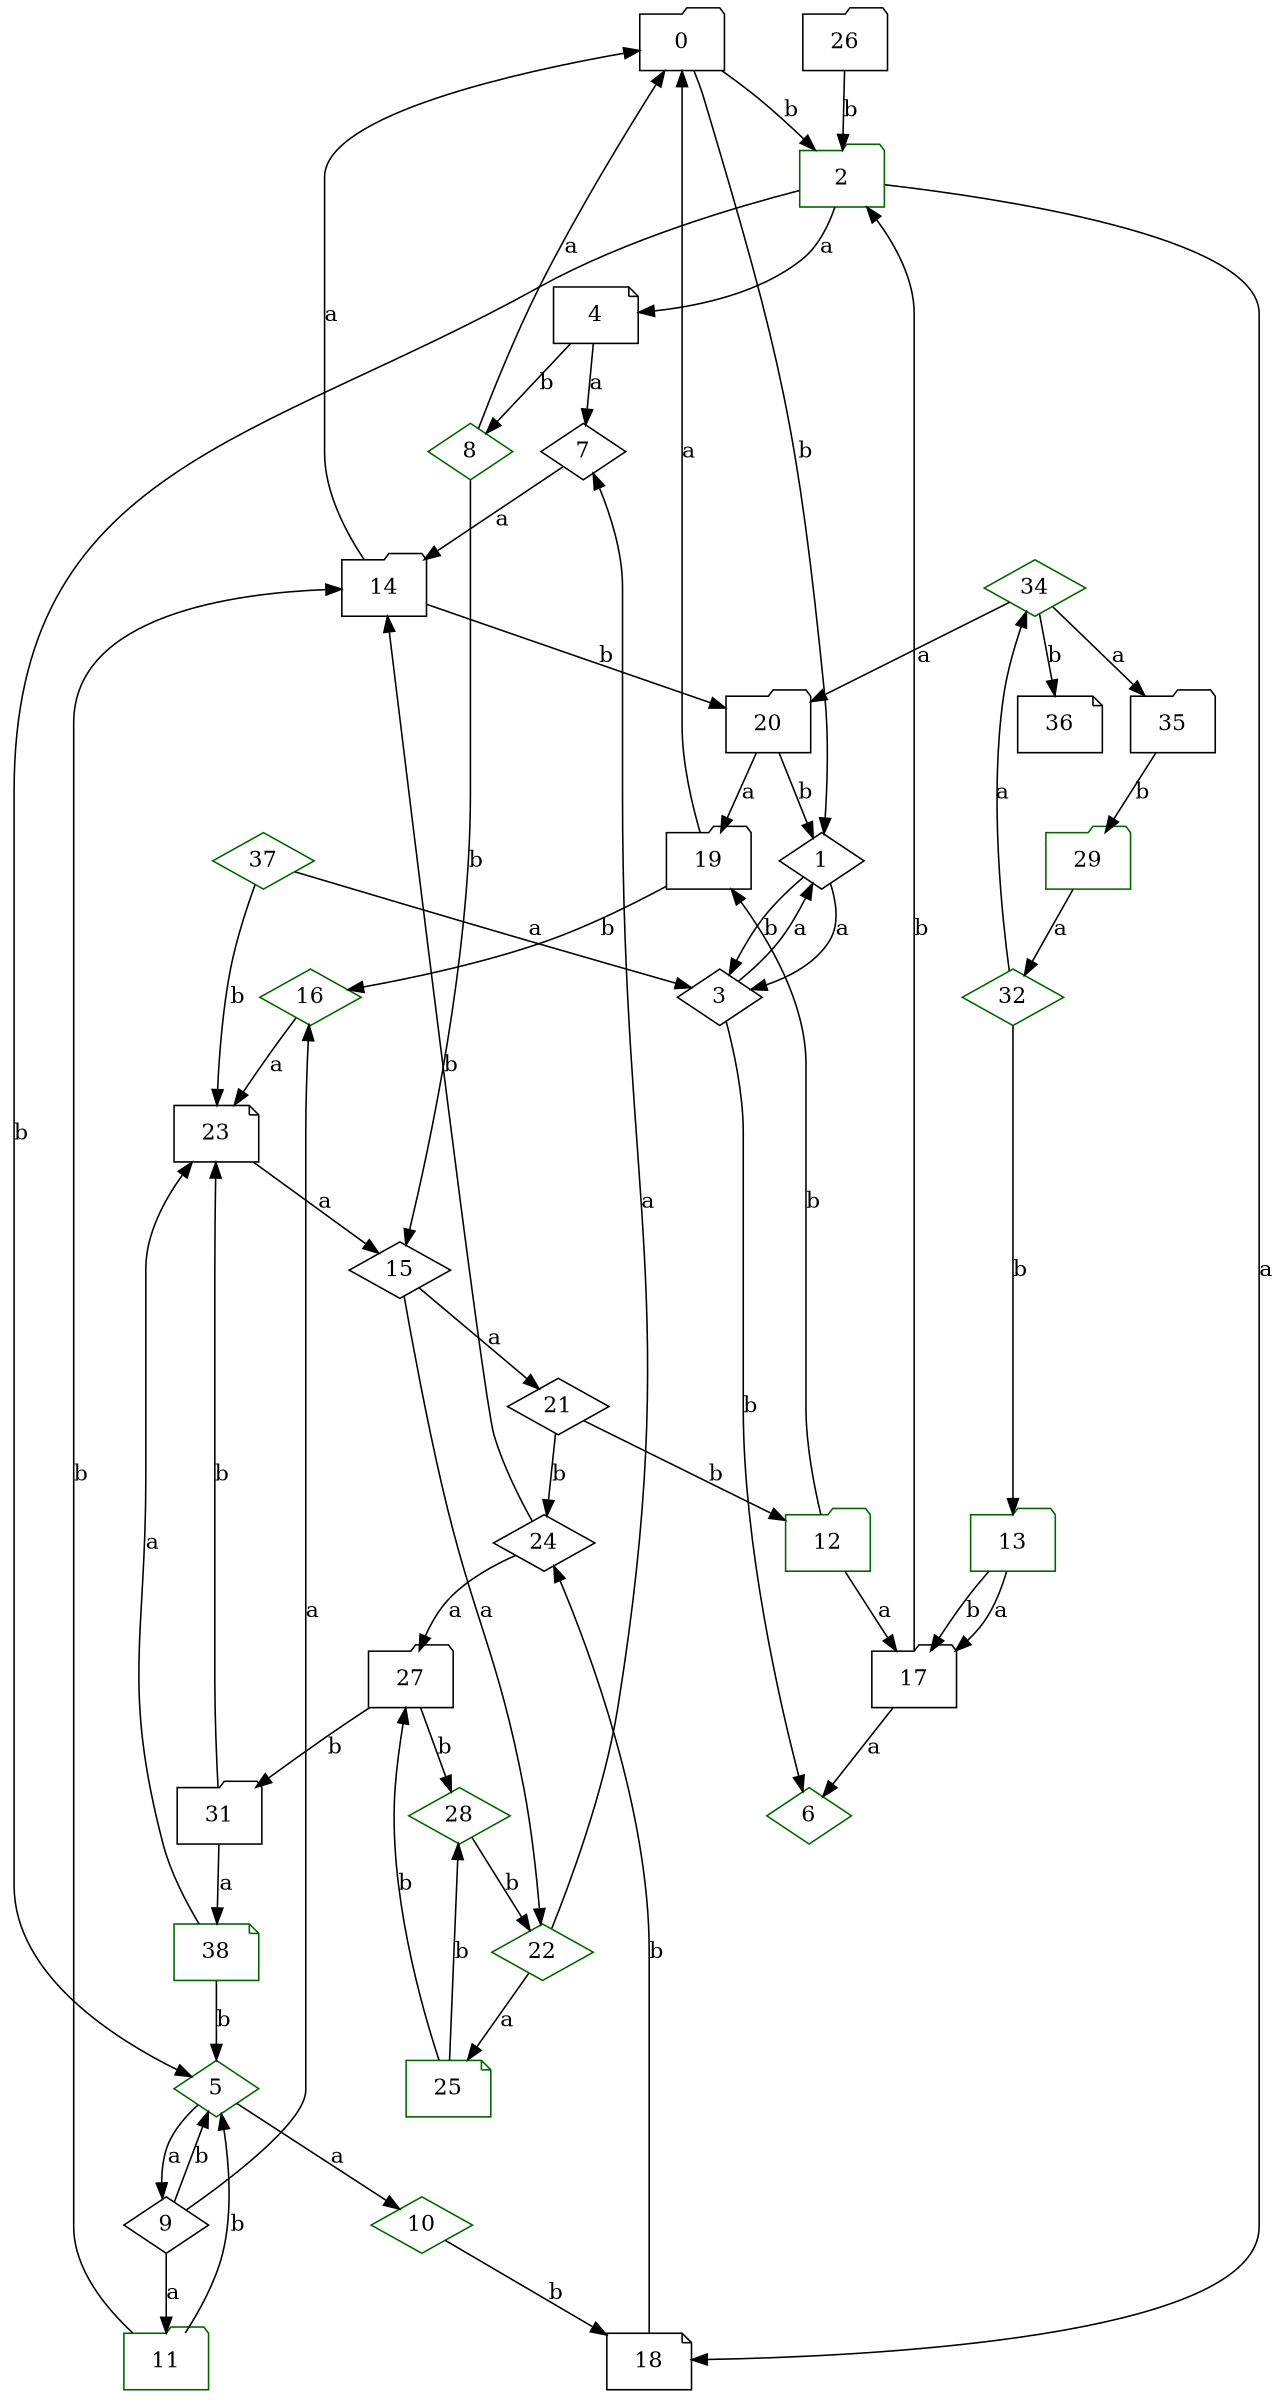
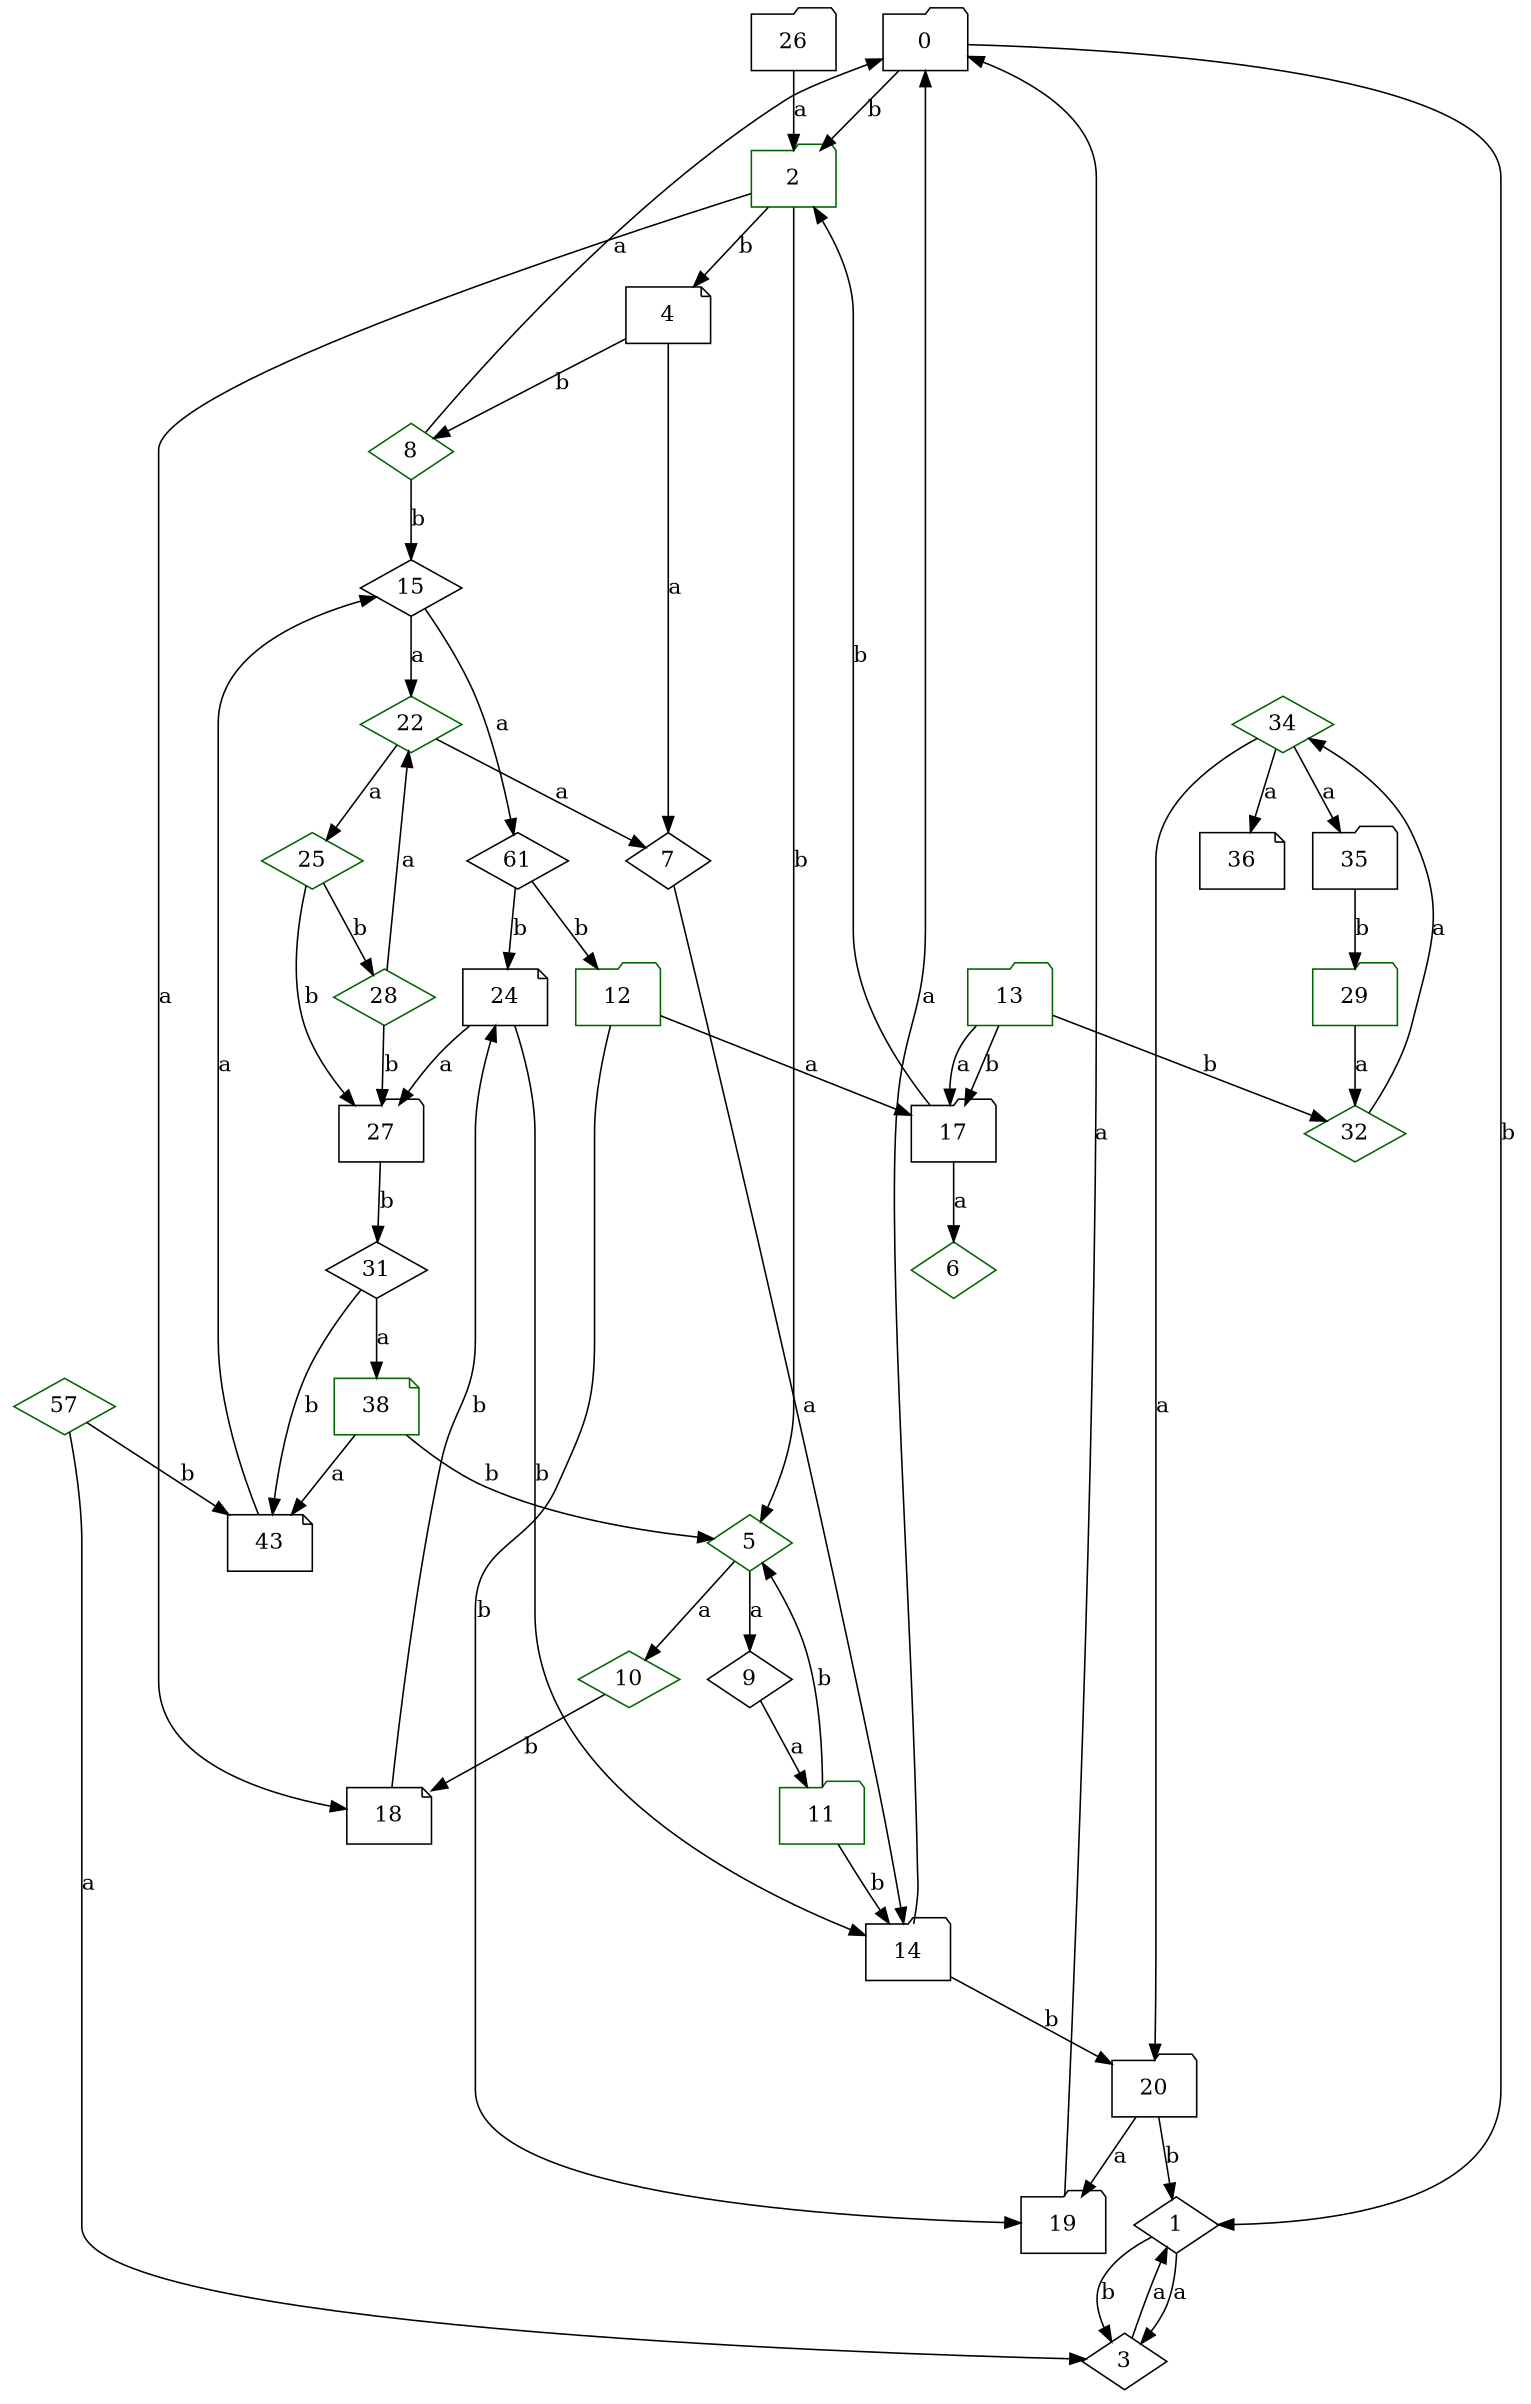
(851, 111) -> (801, 111)
(827, 247) -> (747, 247)
(1055, 656) -> (1271, 793)
(263, 861) -> (65, 1407)
(310, 997) -> none
(216, 1134) -> (270, 1543)
(1013, 1262) -> (1182, 1065)
(743, 1400) -> none
(558, 1407) -> (518, 861)
(544, 1543) -> (505, 997)
(433, 1742) -> (383, 1057)
(220, 1816) -> (377, 1270)
(513, 1884) -> (409, 861)
(448, 2089) -> (312, 861)
(189, 2164) -> none
